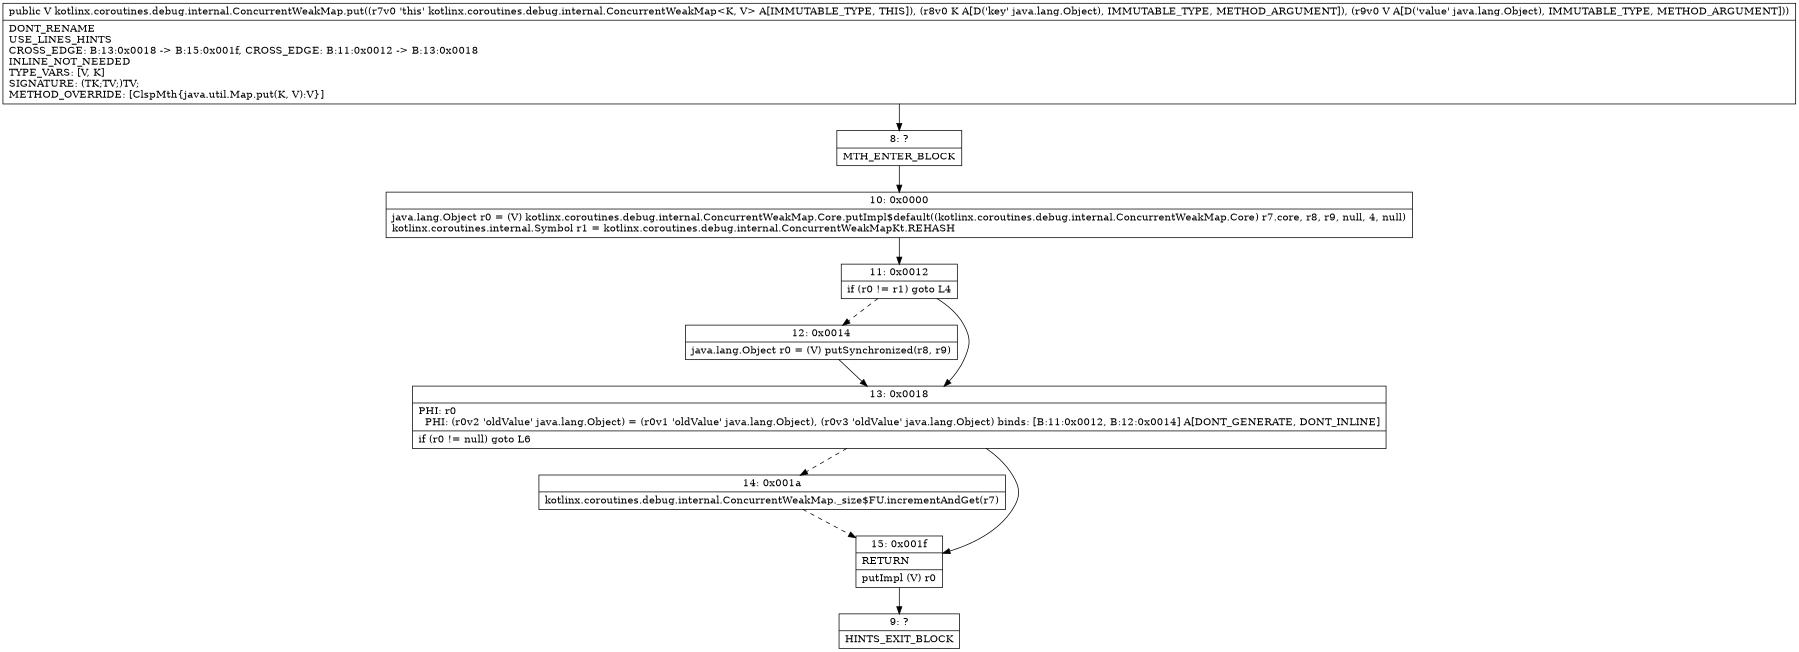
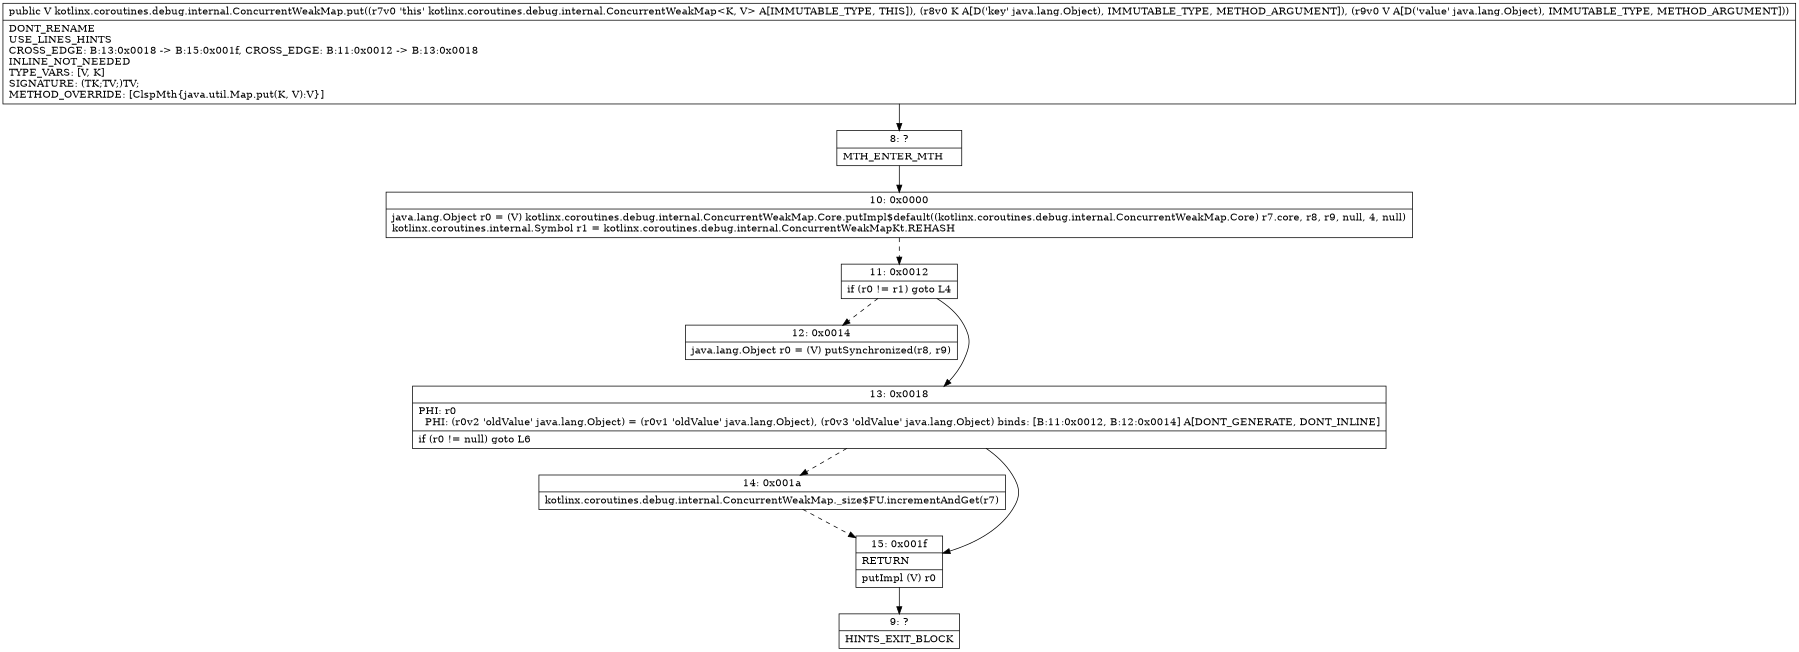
(899, 156) -> (893, 156)
(899, 247) -> (899, 247)
(850, 370) -> none
